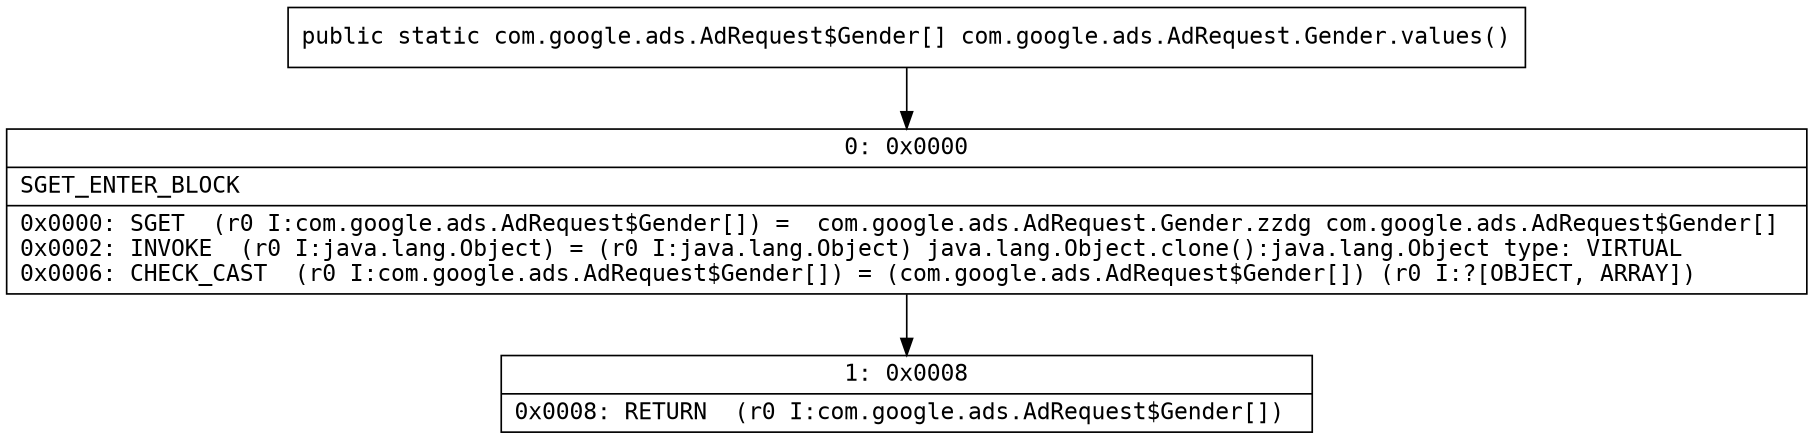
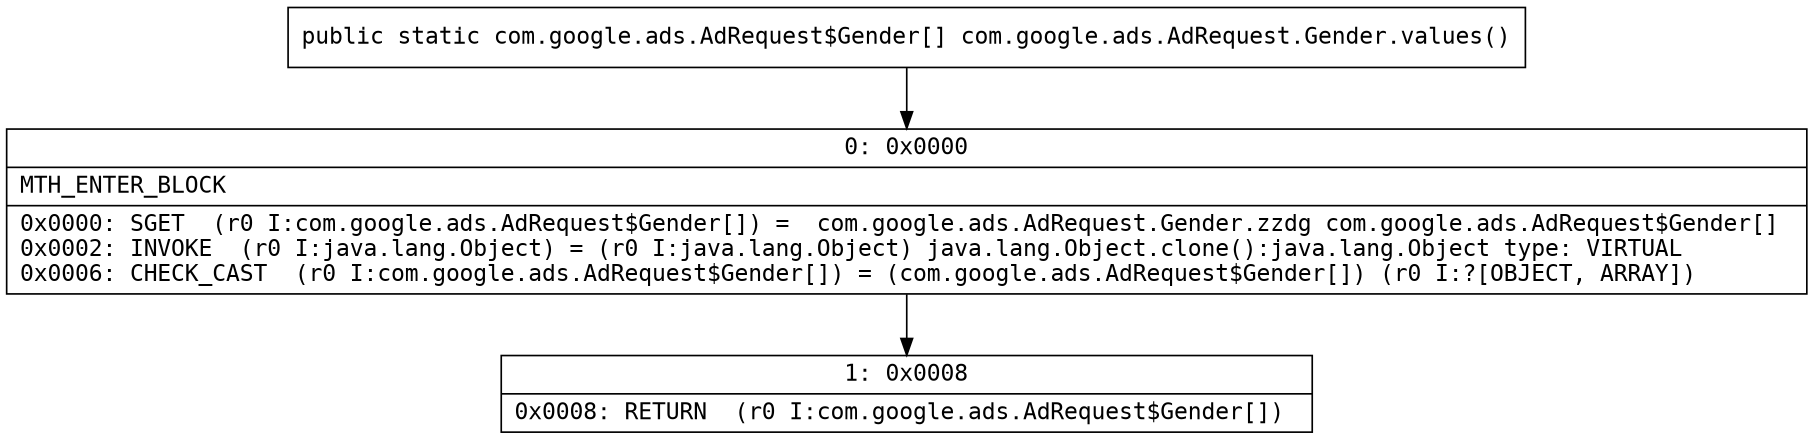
(131, 186) -> (123, 186)
